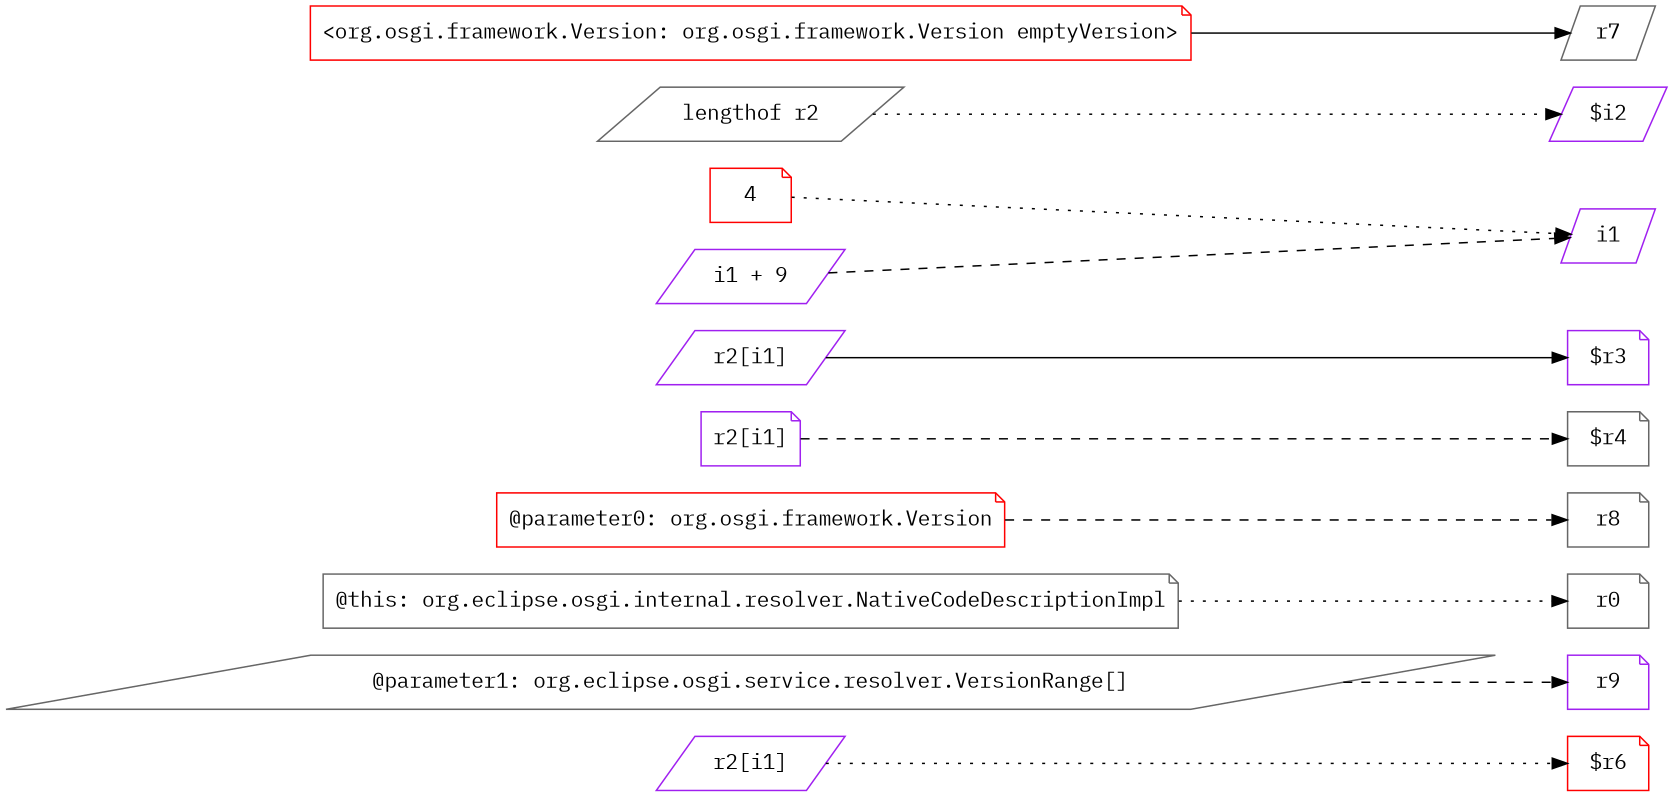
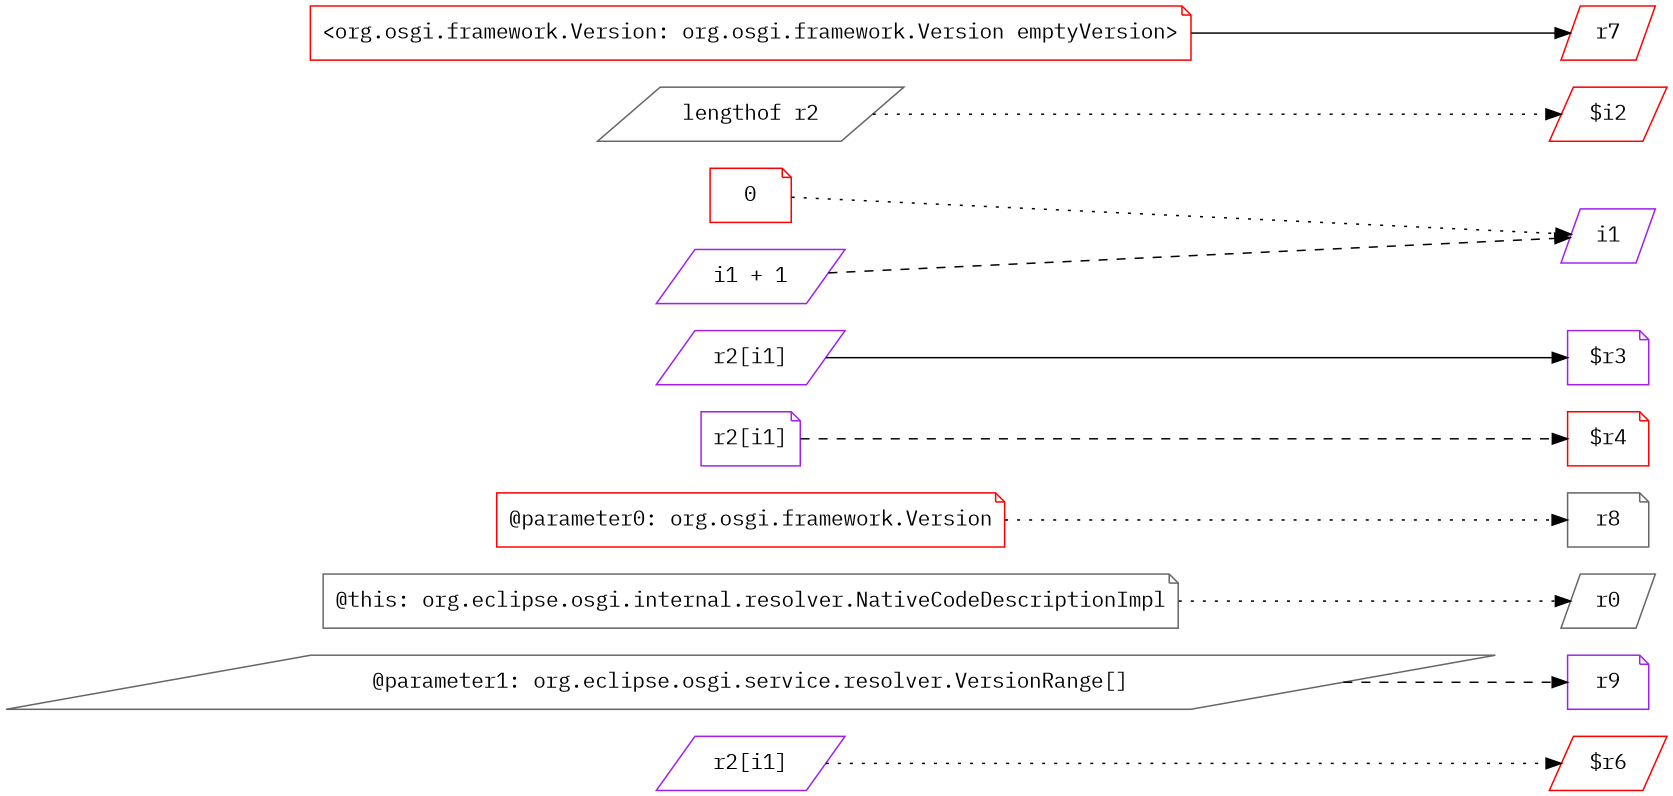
(1608, 33) -> (1608, 33)
(1608, 114) -> (1608, 114)
(751, 195) -> (751, 195)
(751, 277) -> (751, 277)
(1608, 439) -> (1608, 439)
(1278, 520) -> (1278, 520)
(1608, 601) -> (1608, 601)
(1608, 763) -> (1608, 763)
